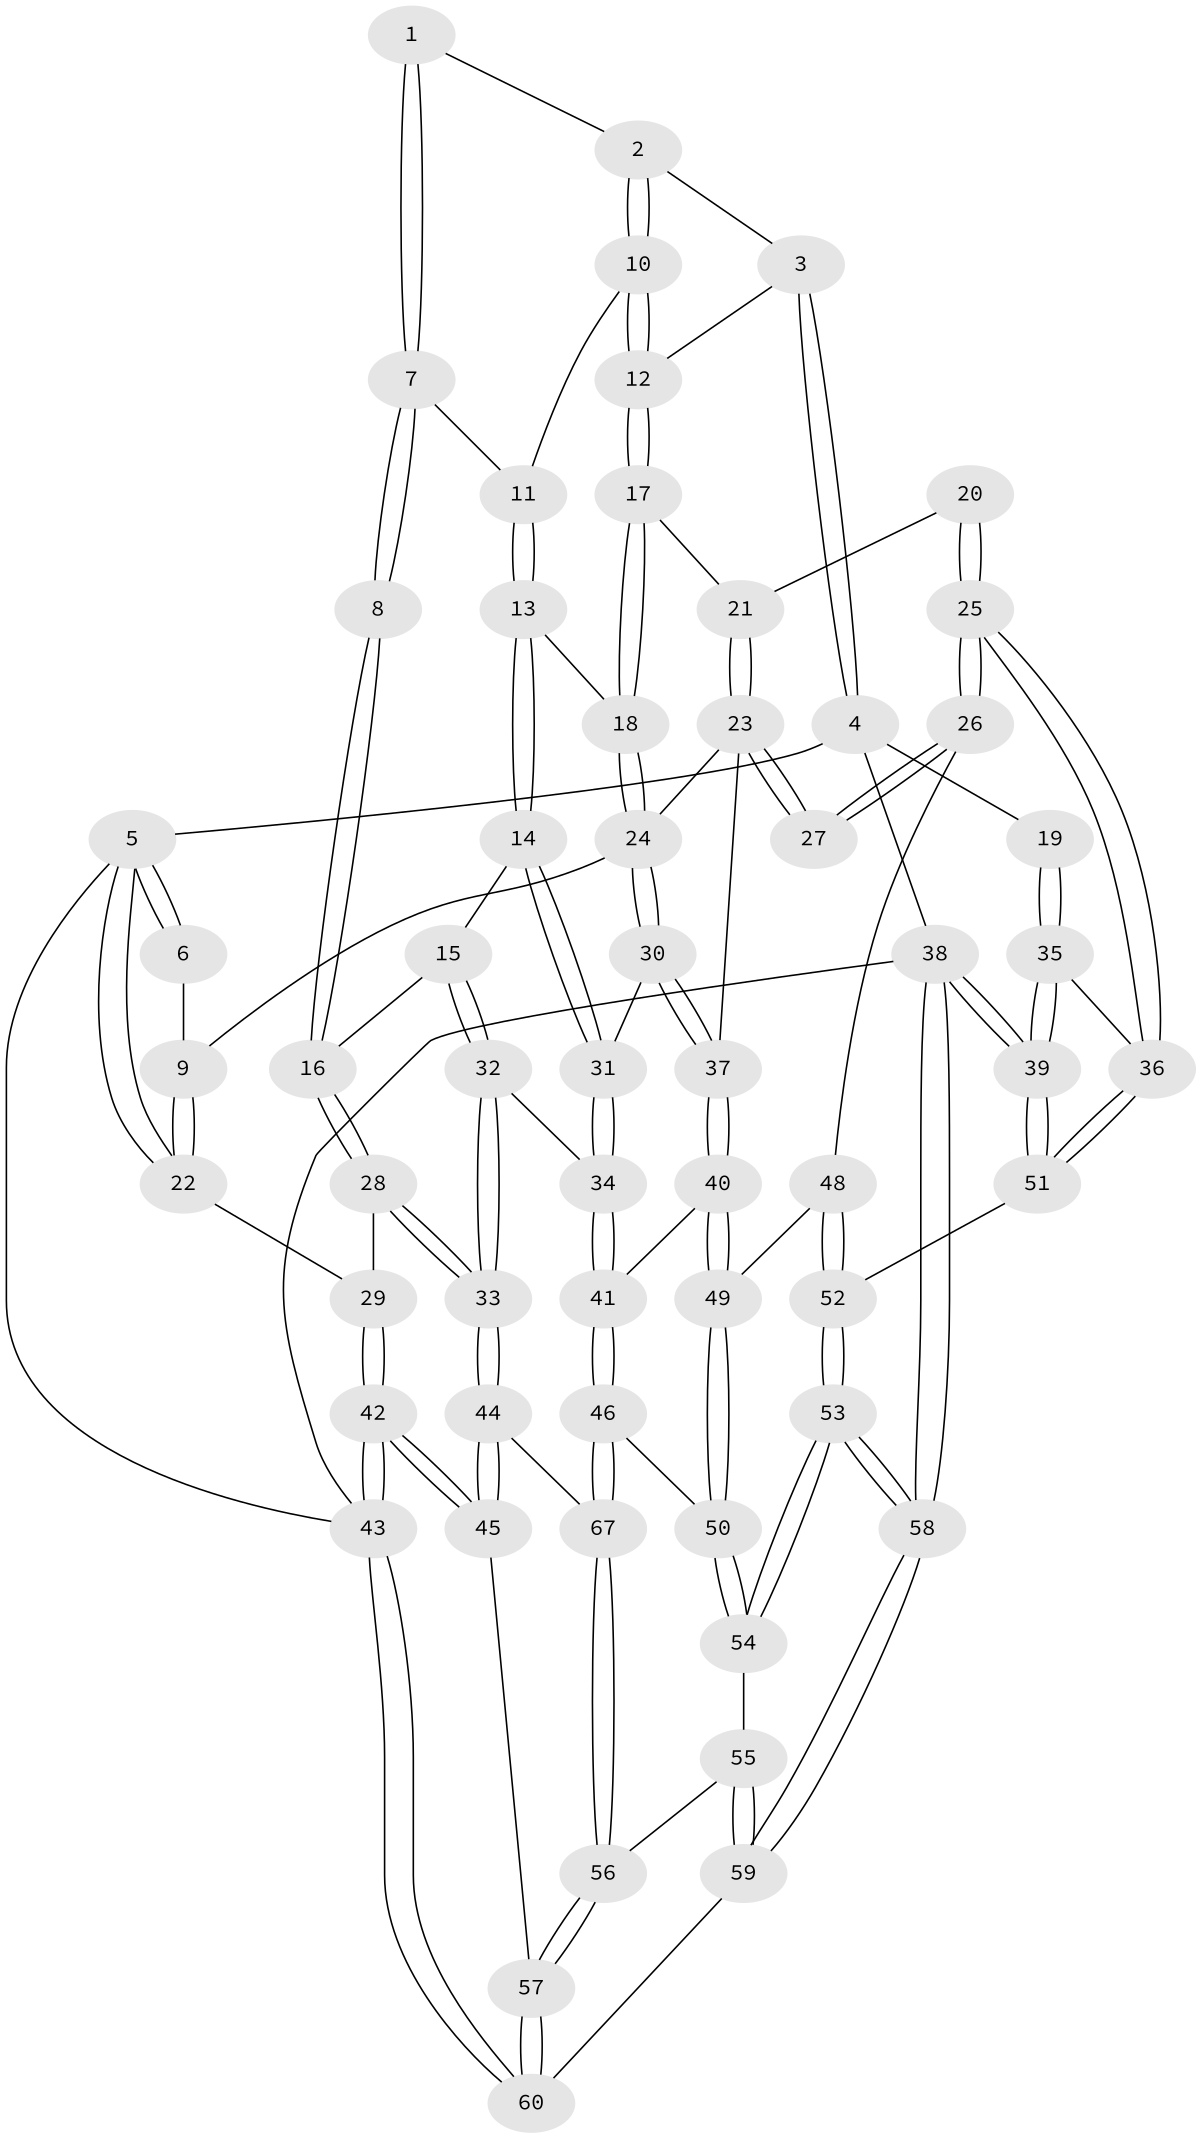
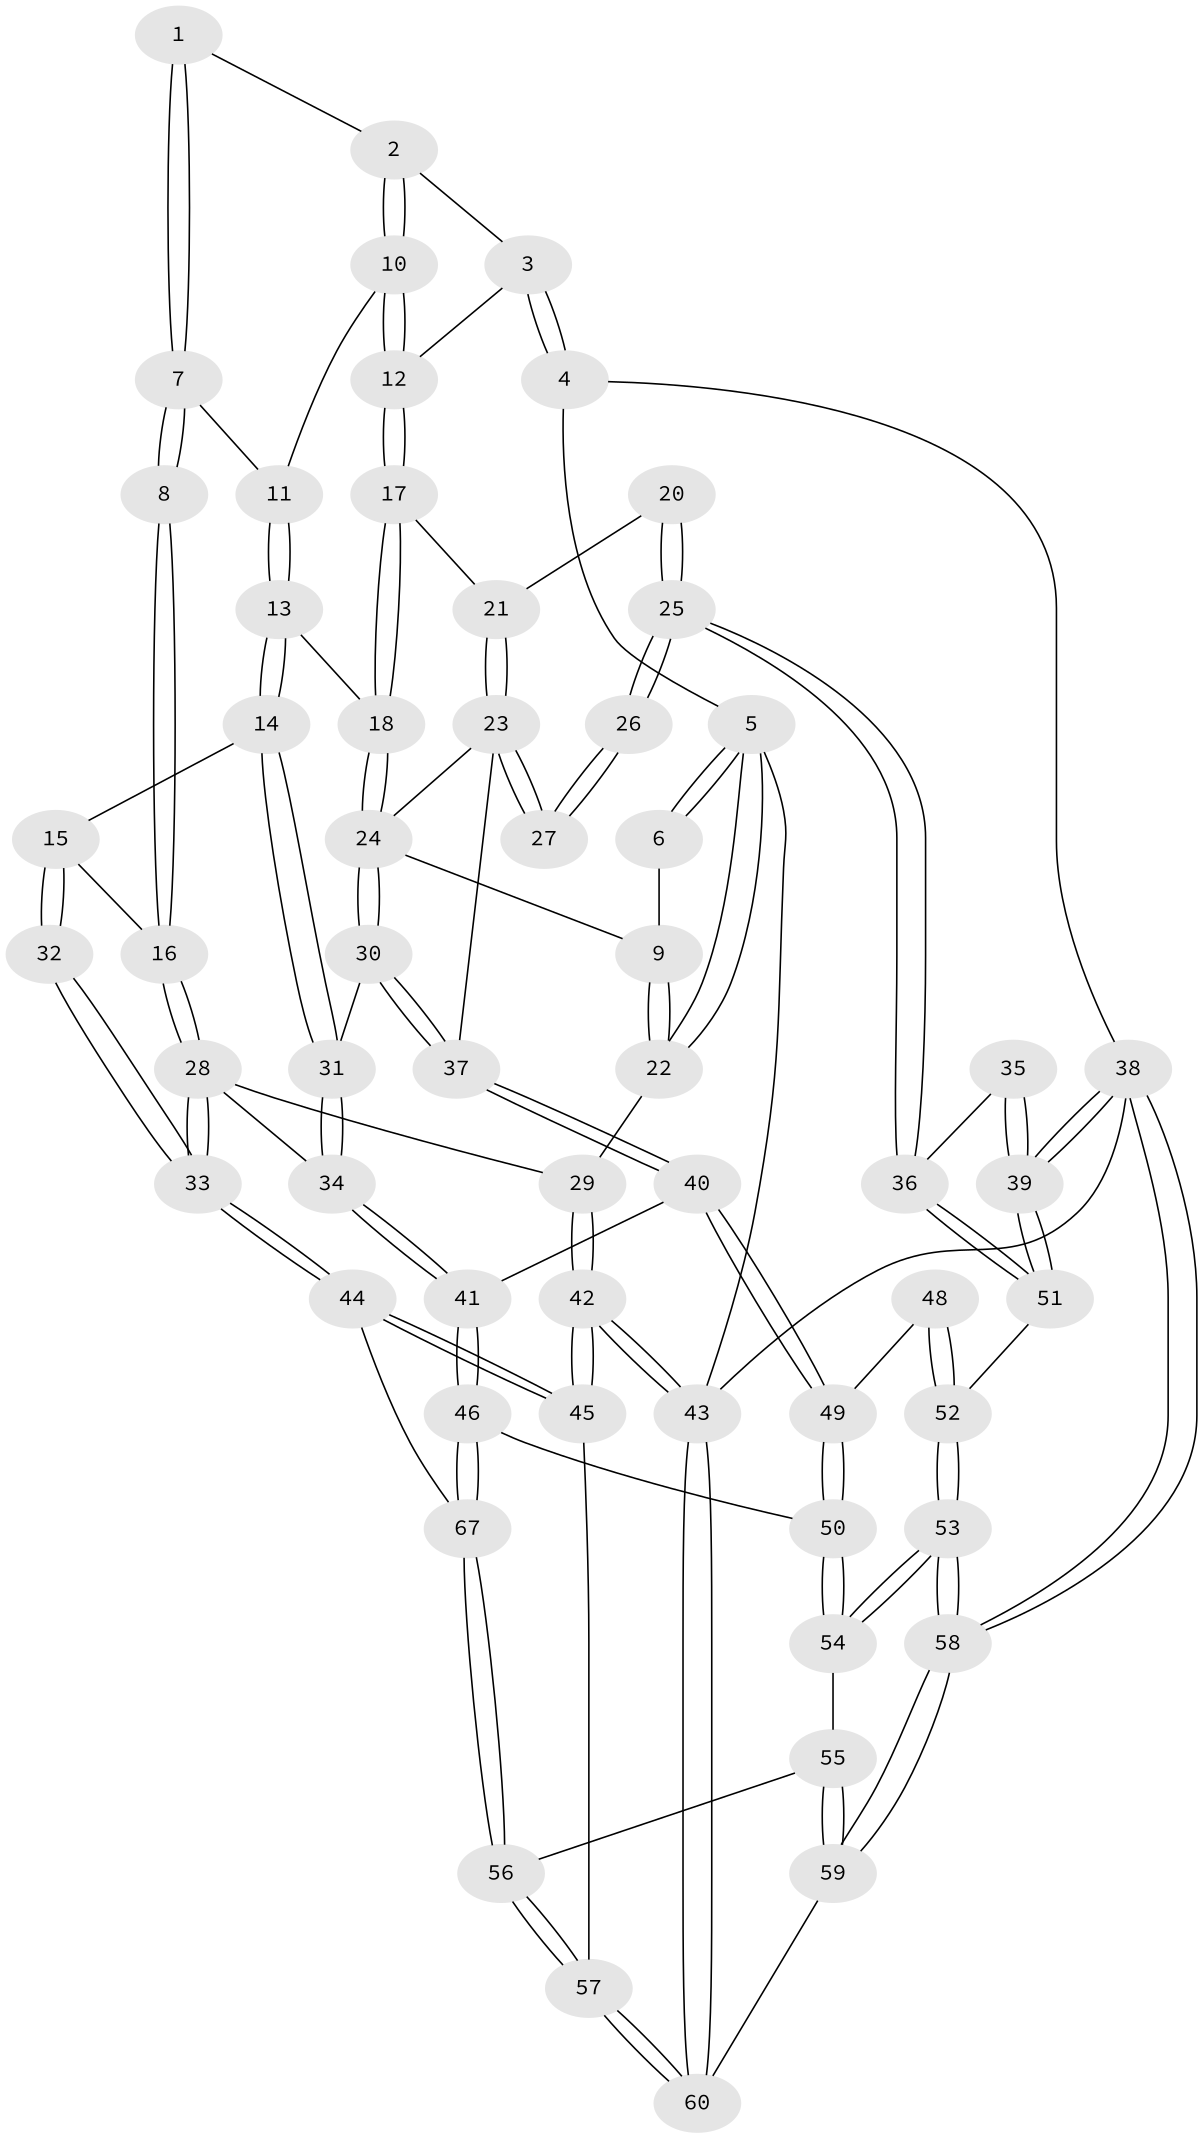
(1050, 839) -> none
(872, 946) -> none
(546, 1126) -> (265, 1127)
